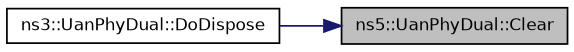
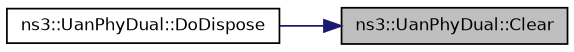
(455, 26) -> (455, 26)
